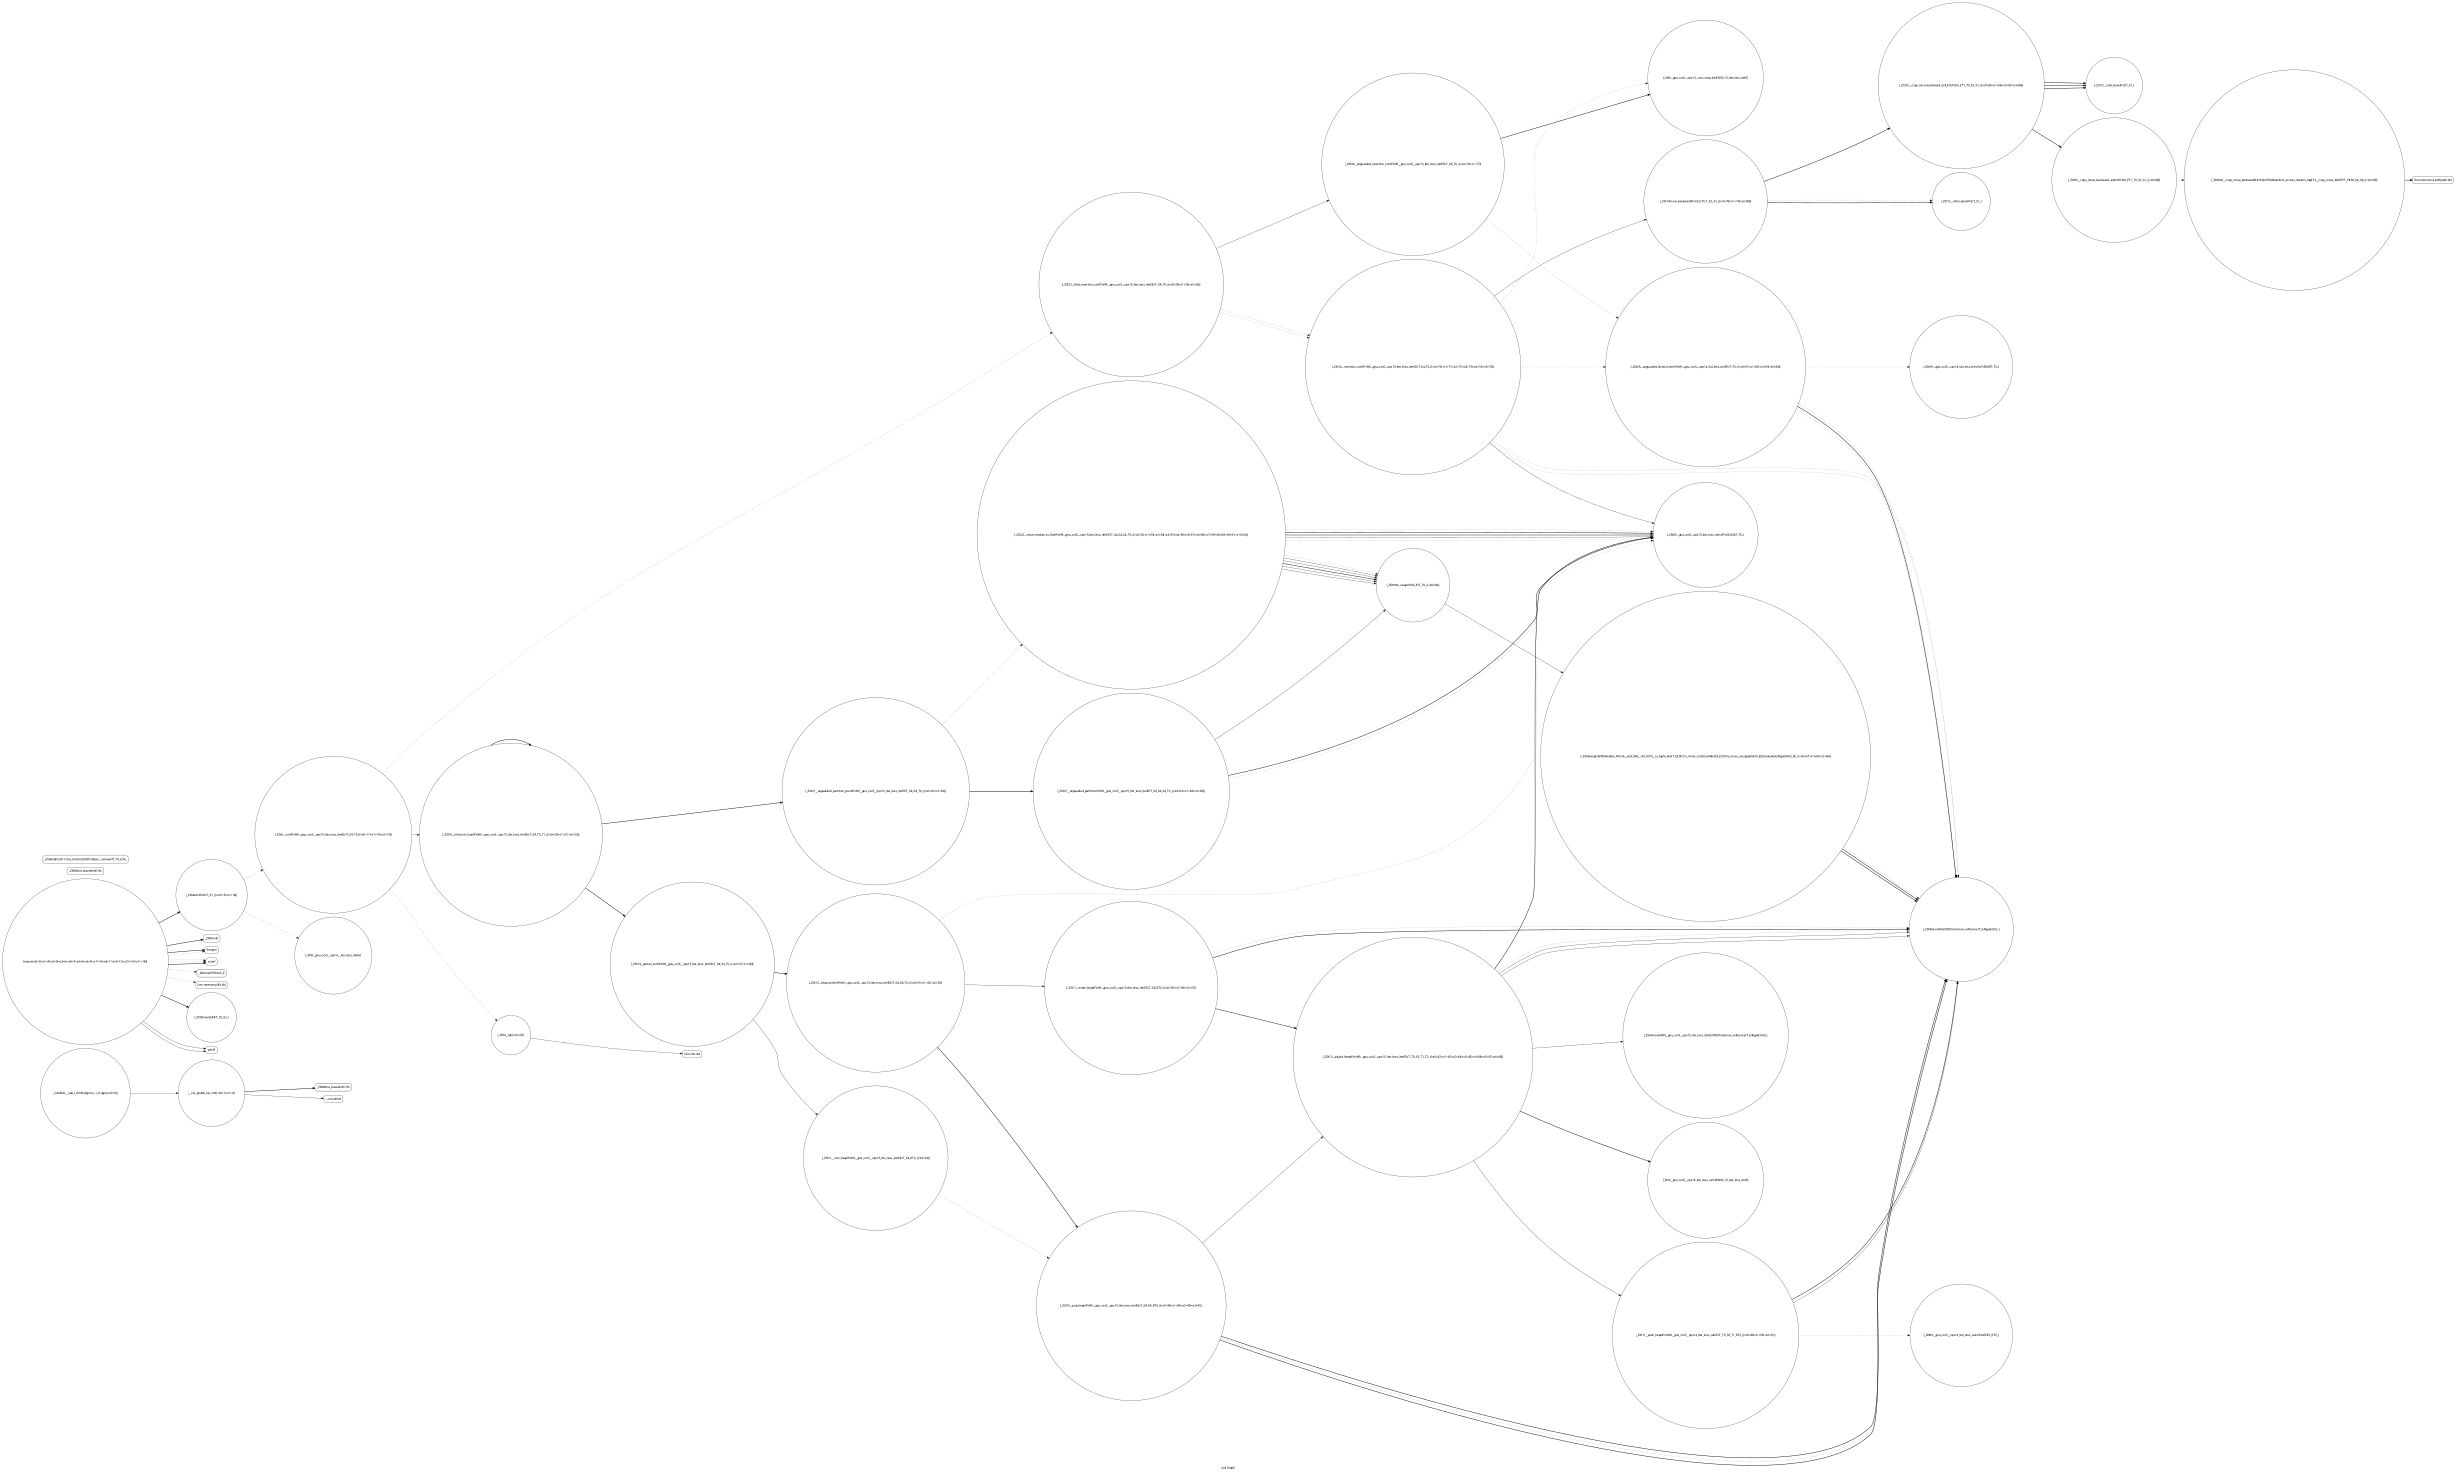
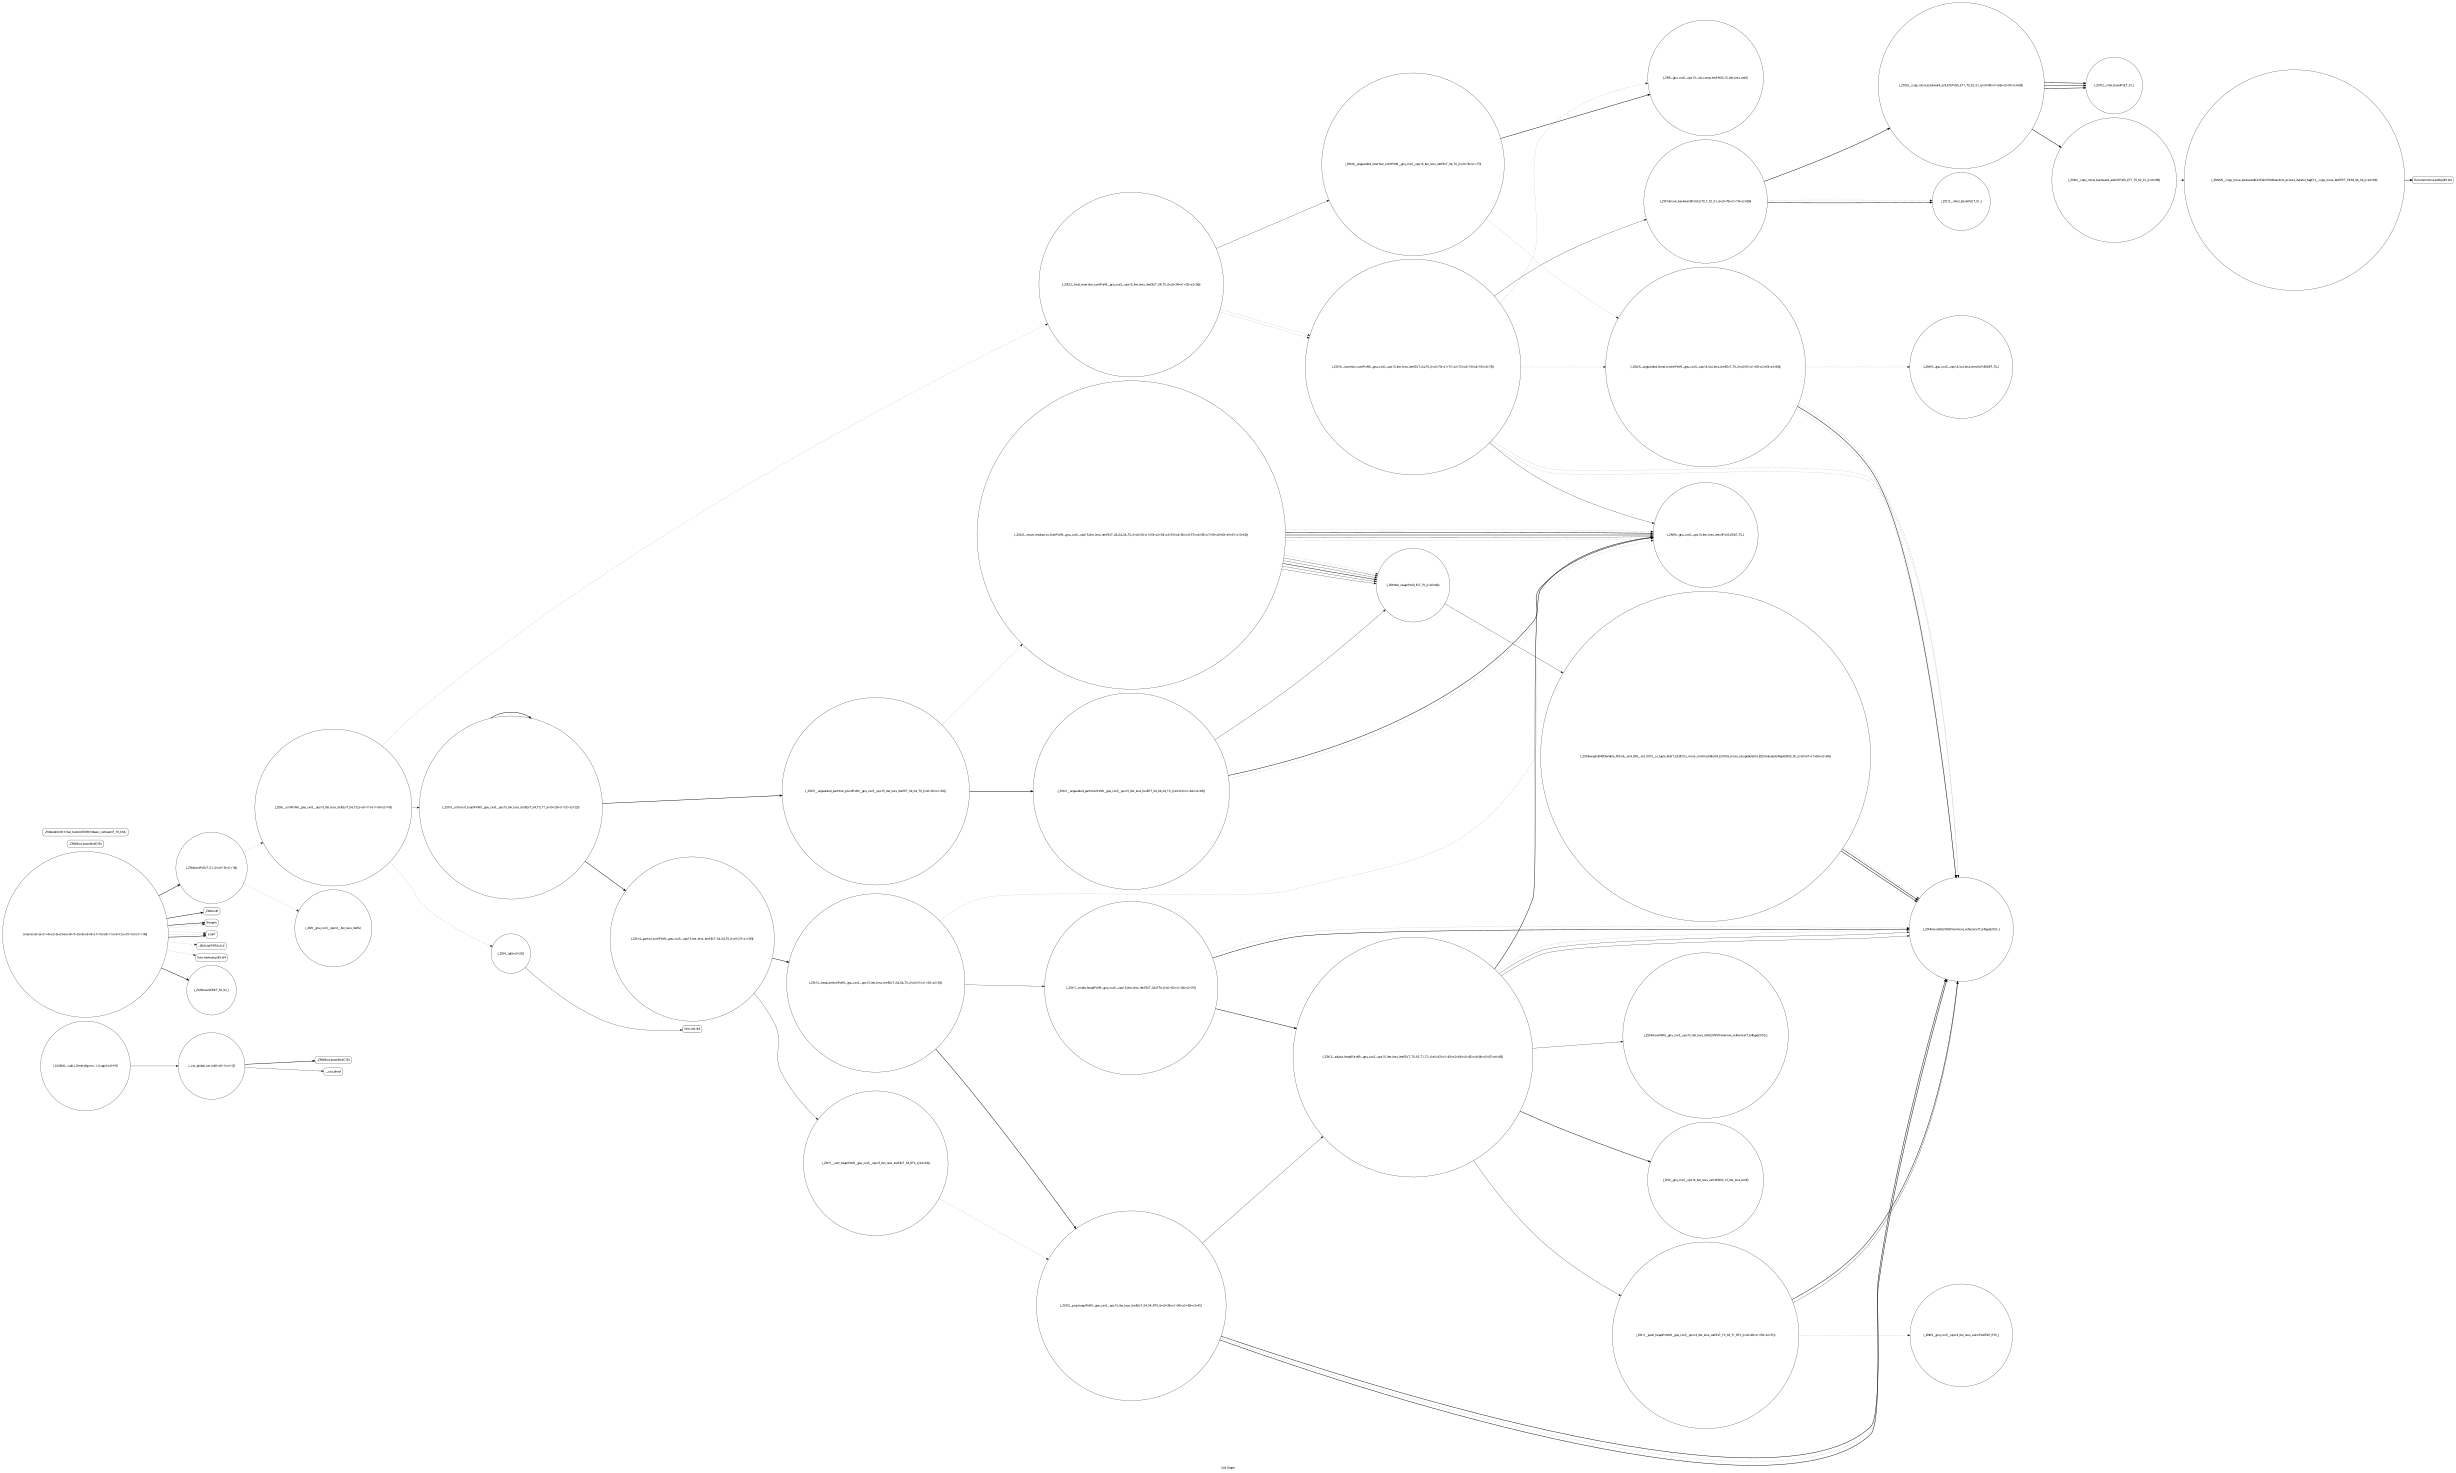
(212, 1050) -> none
